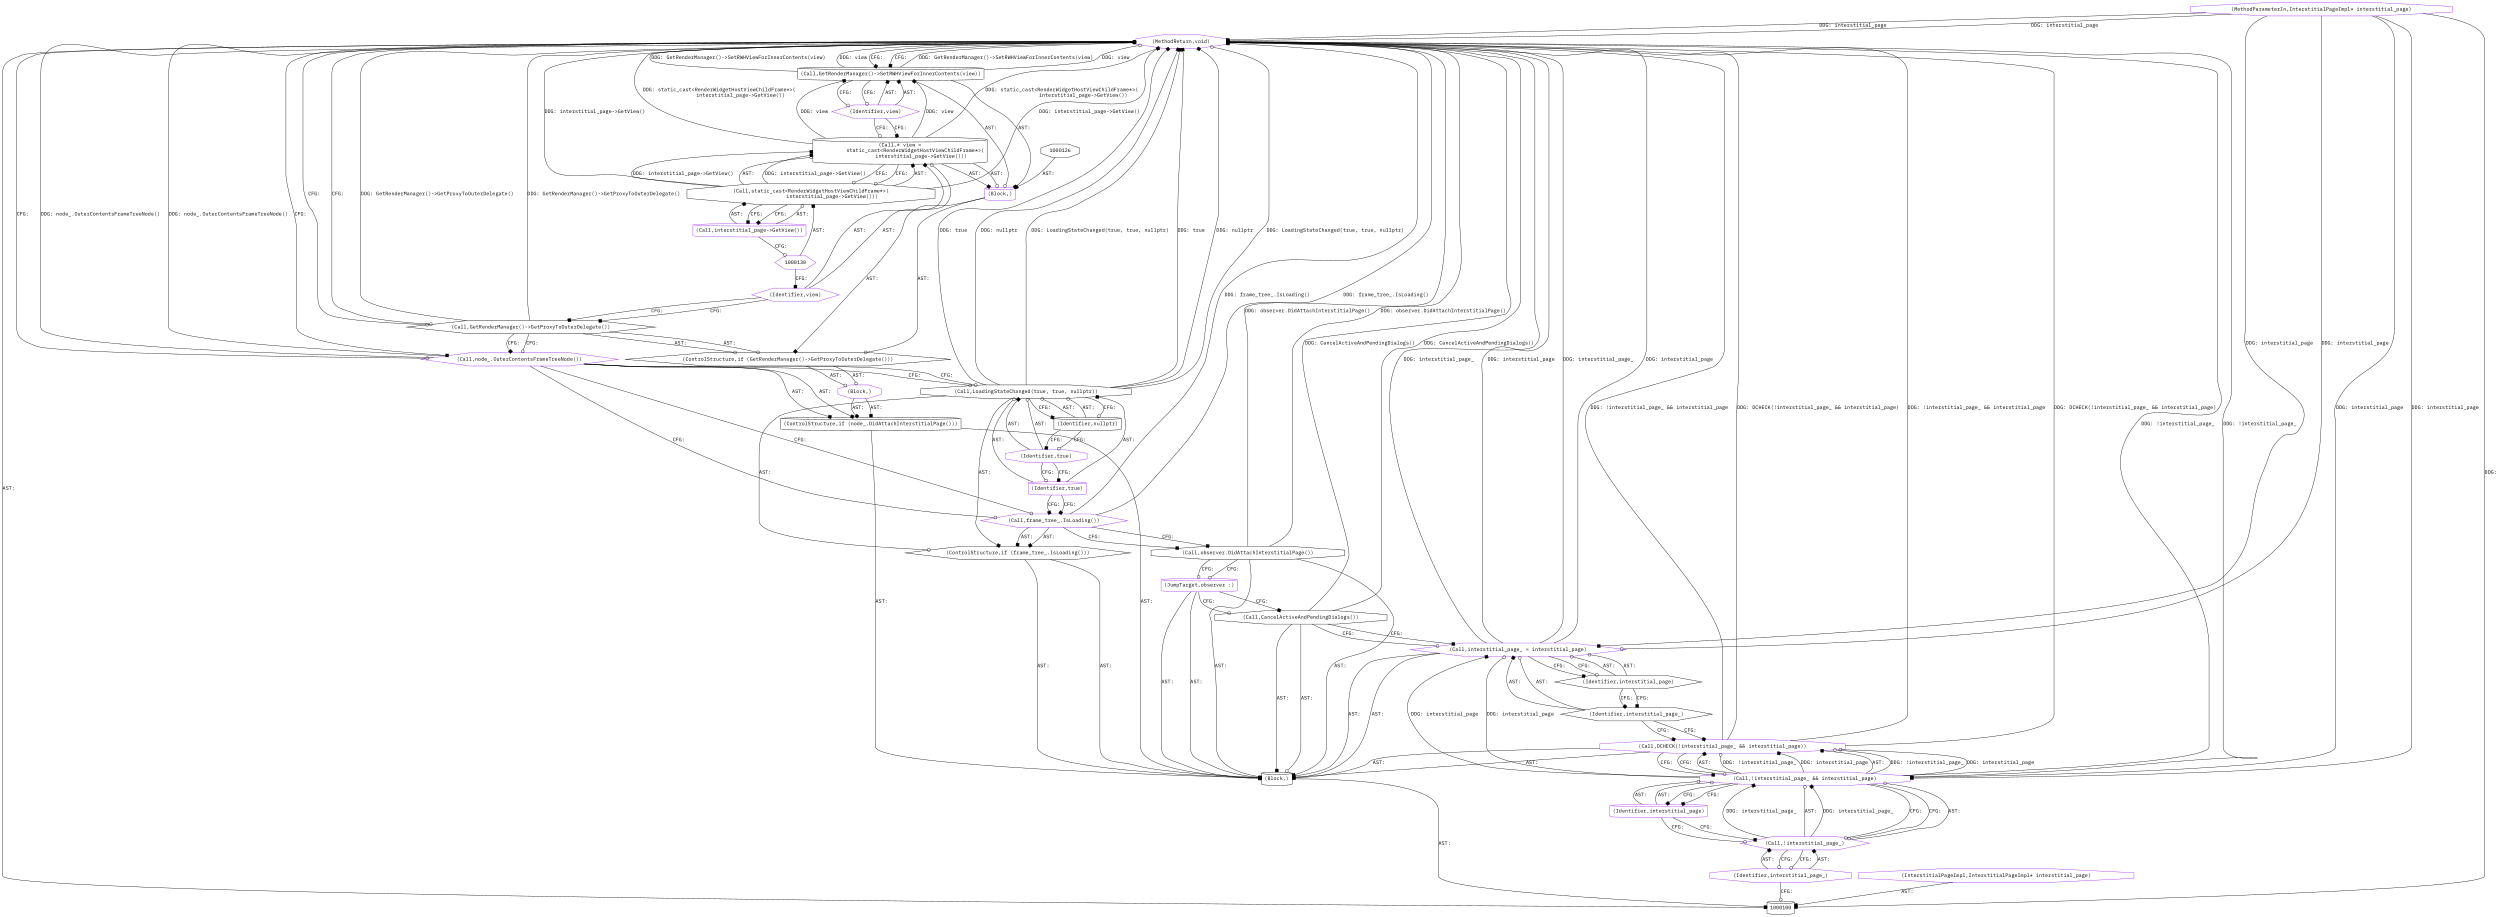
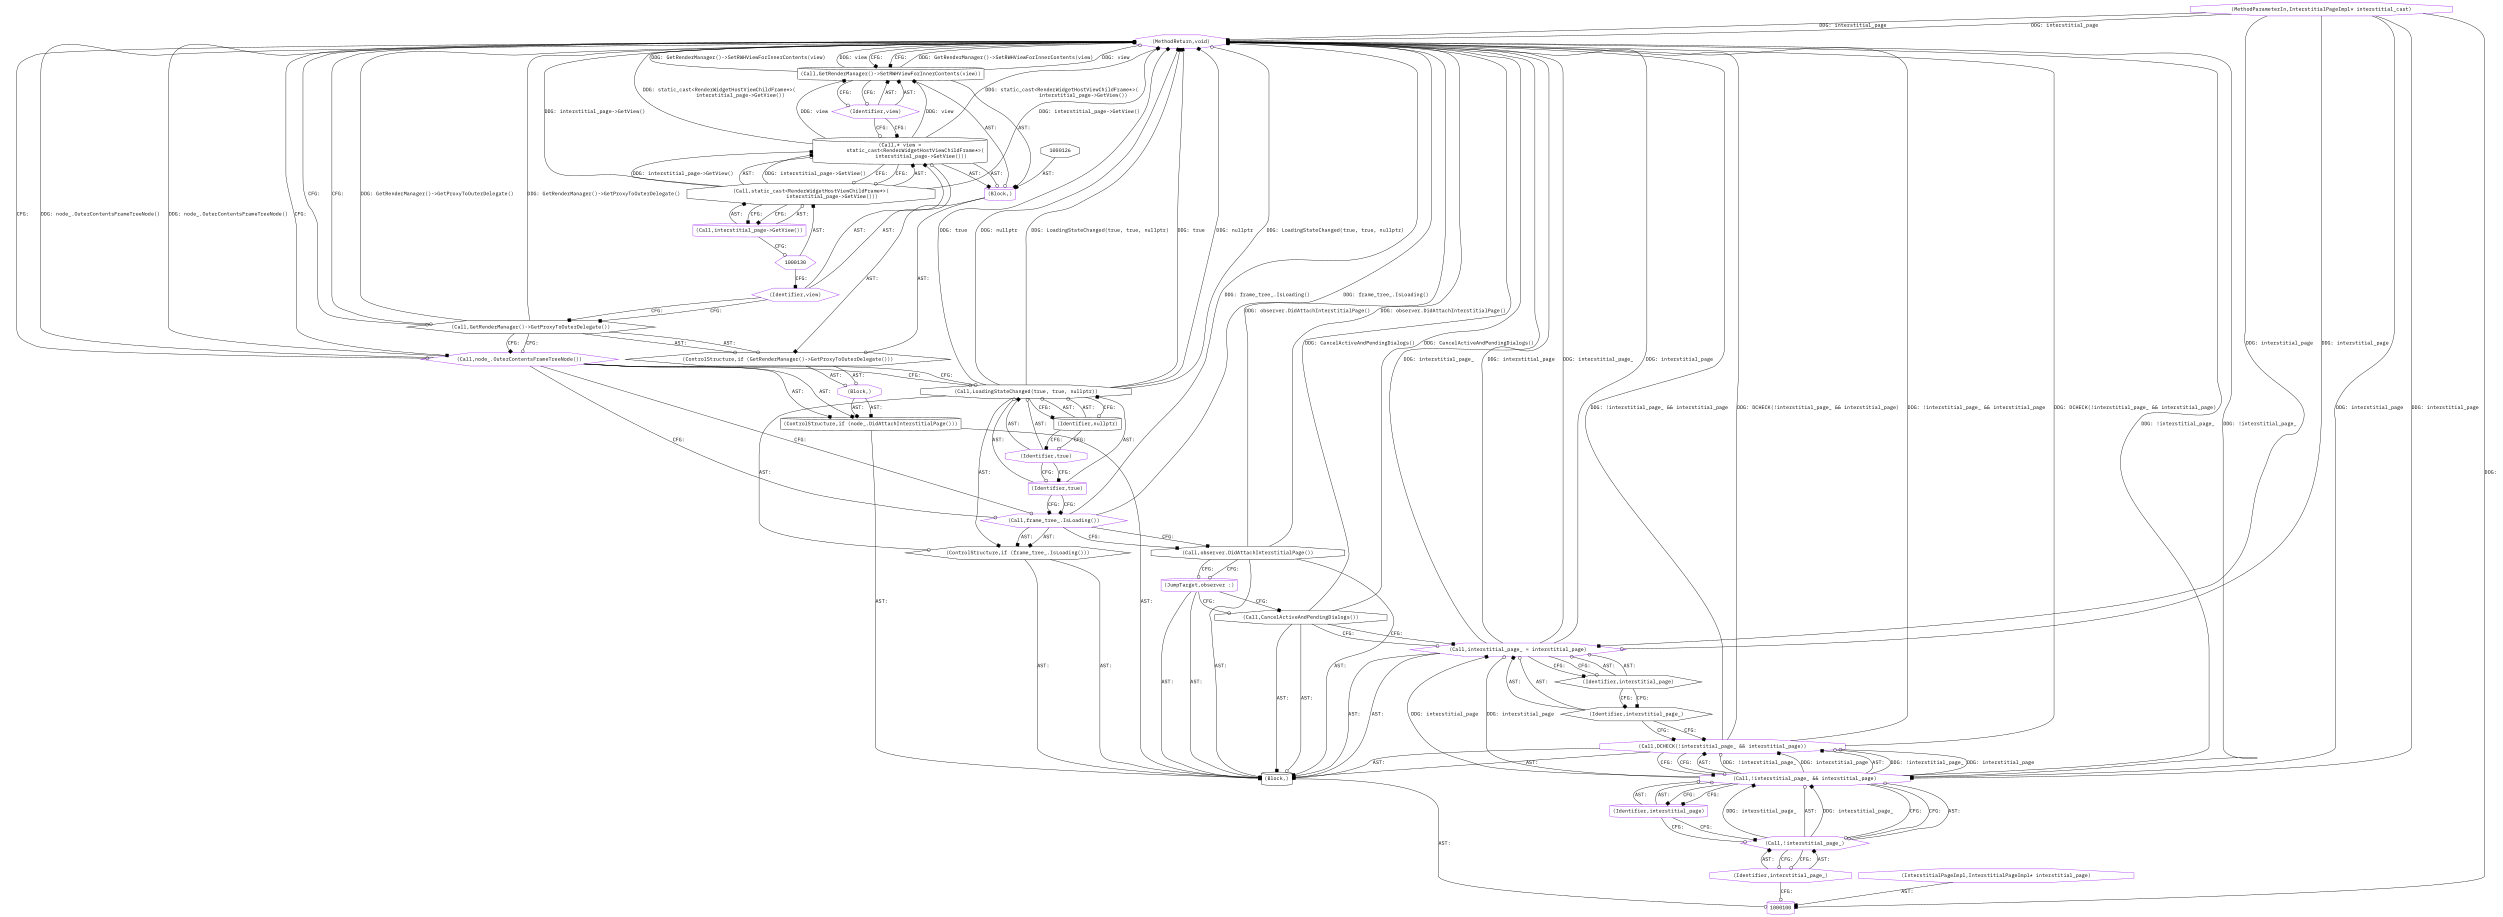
(2321, 9) -> (2321, 9)
(3, 784) -> none
(1781, 908) -> (1781, 908)
